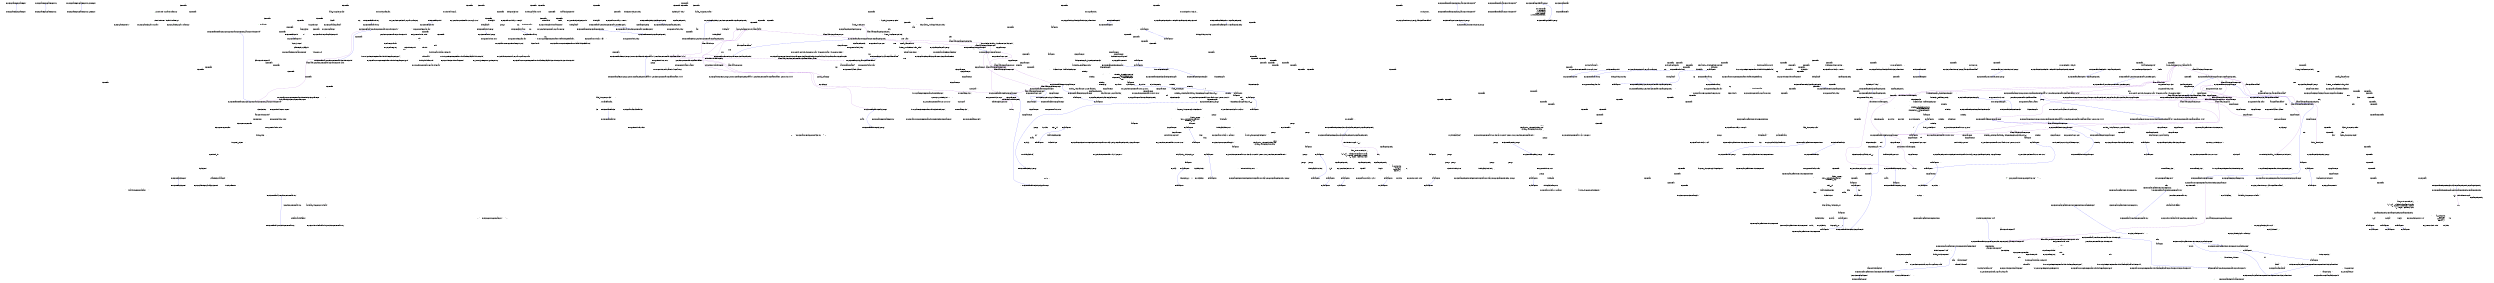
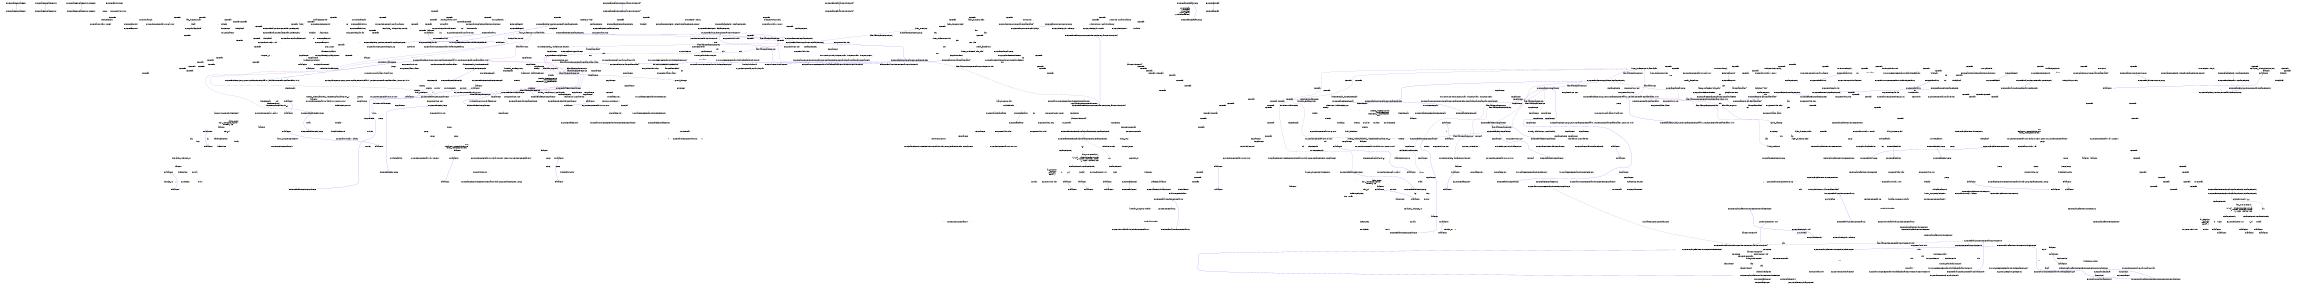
(485, 29) -> none
